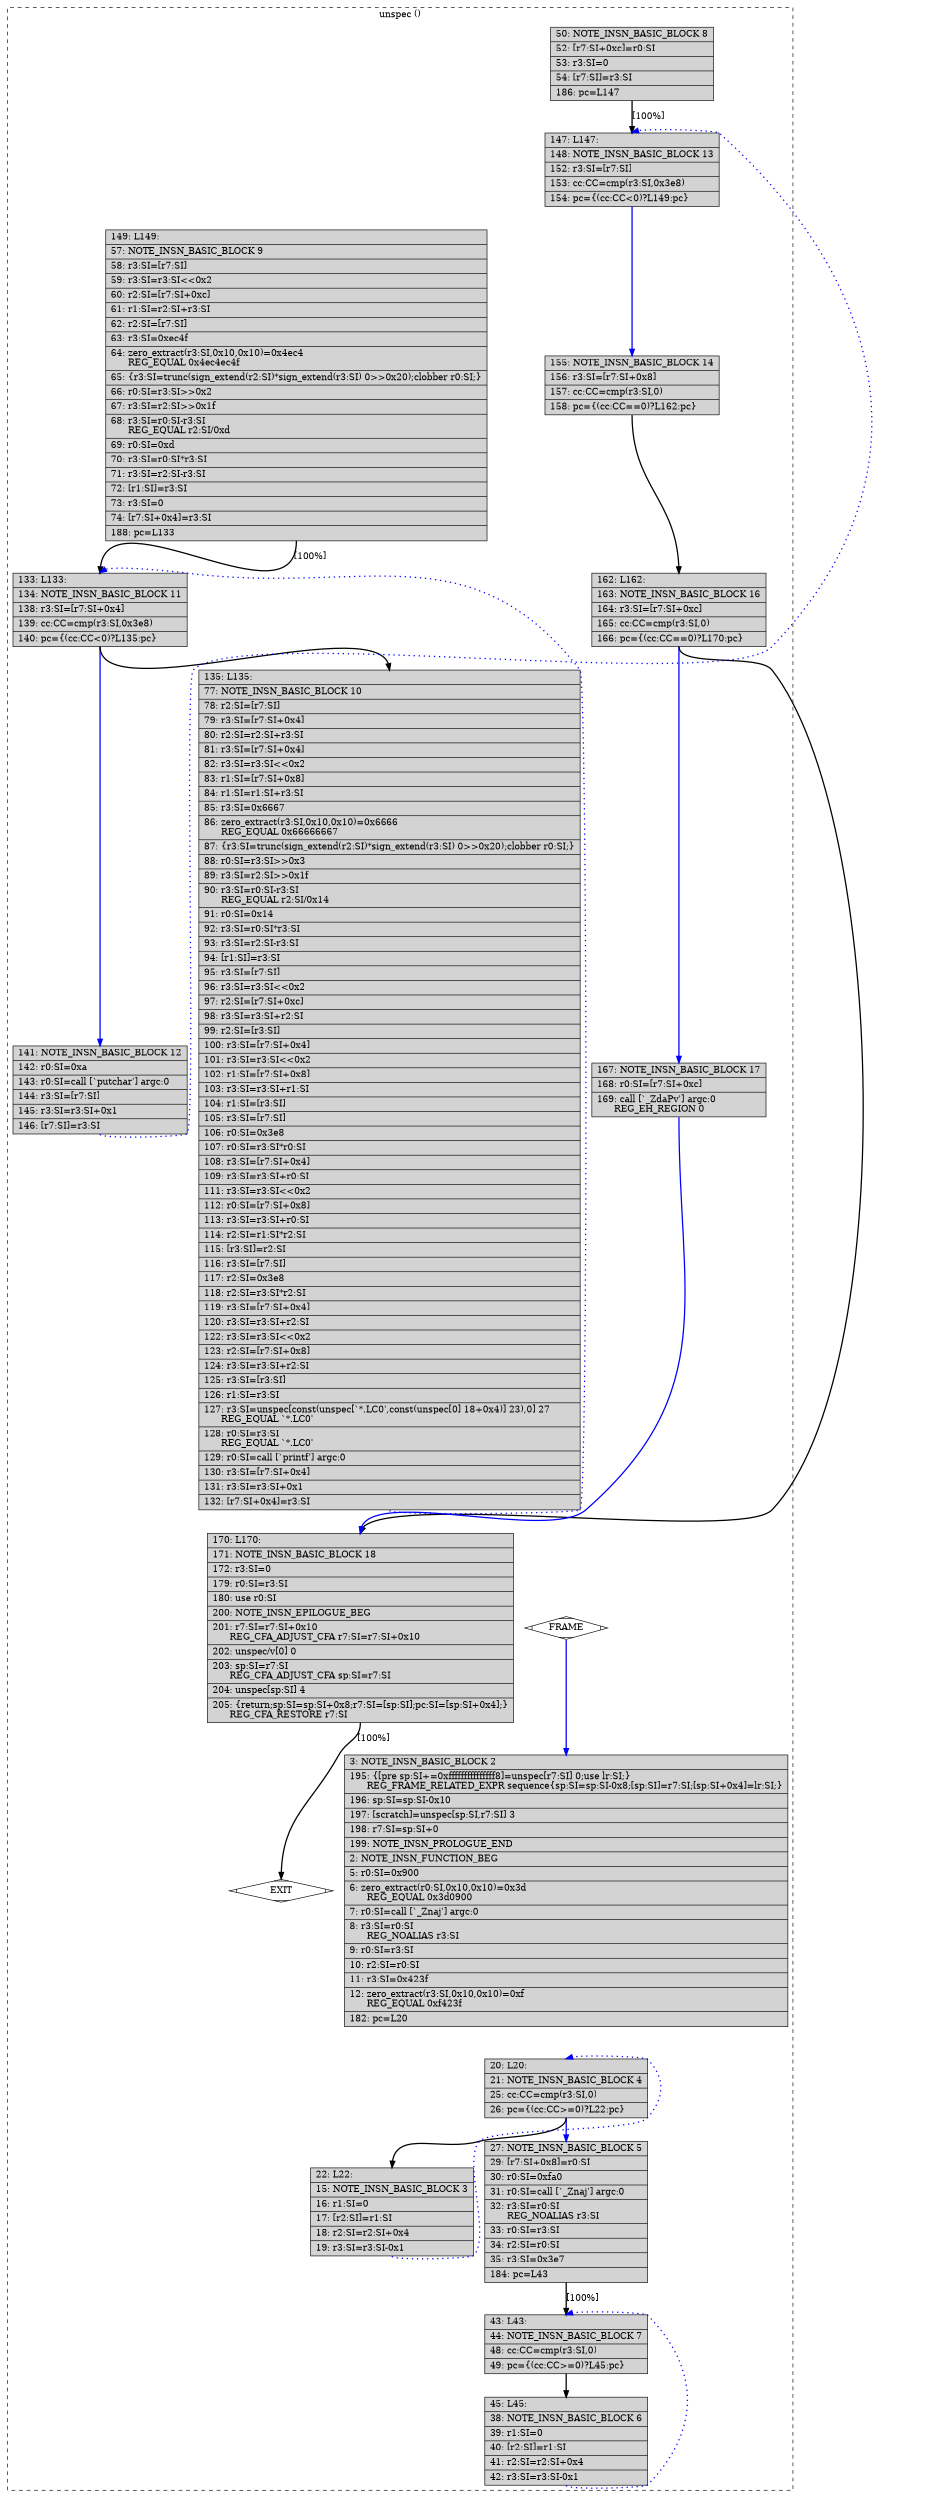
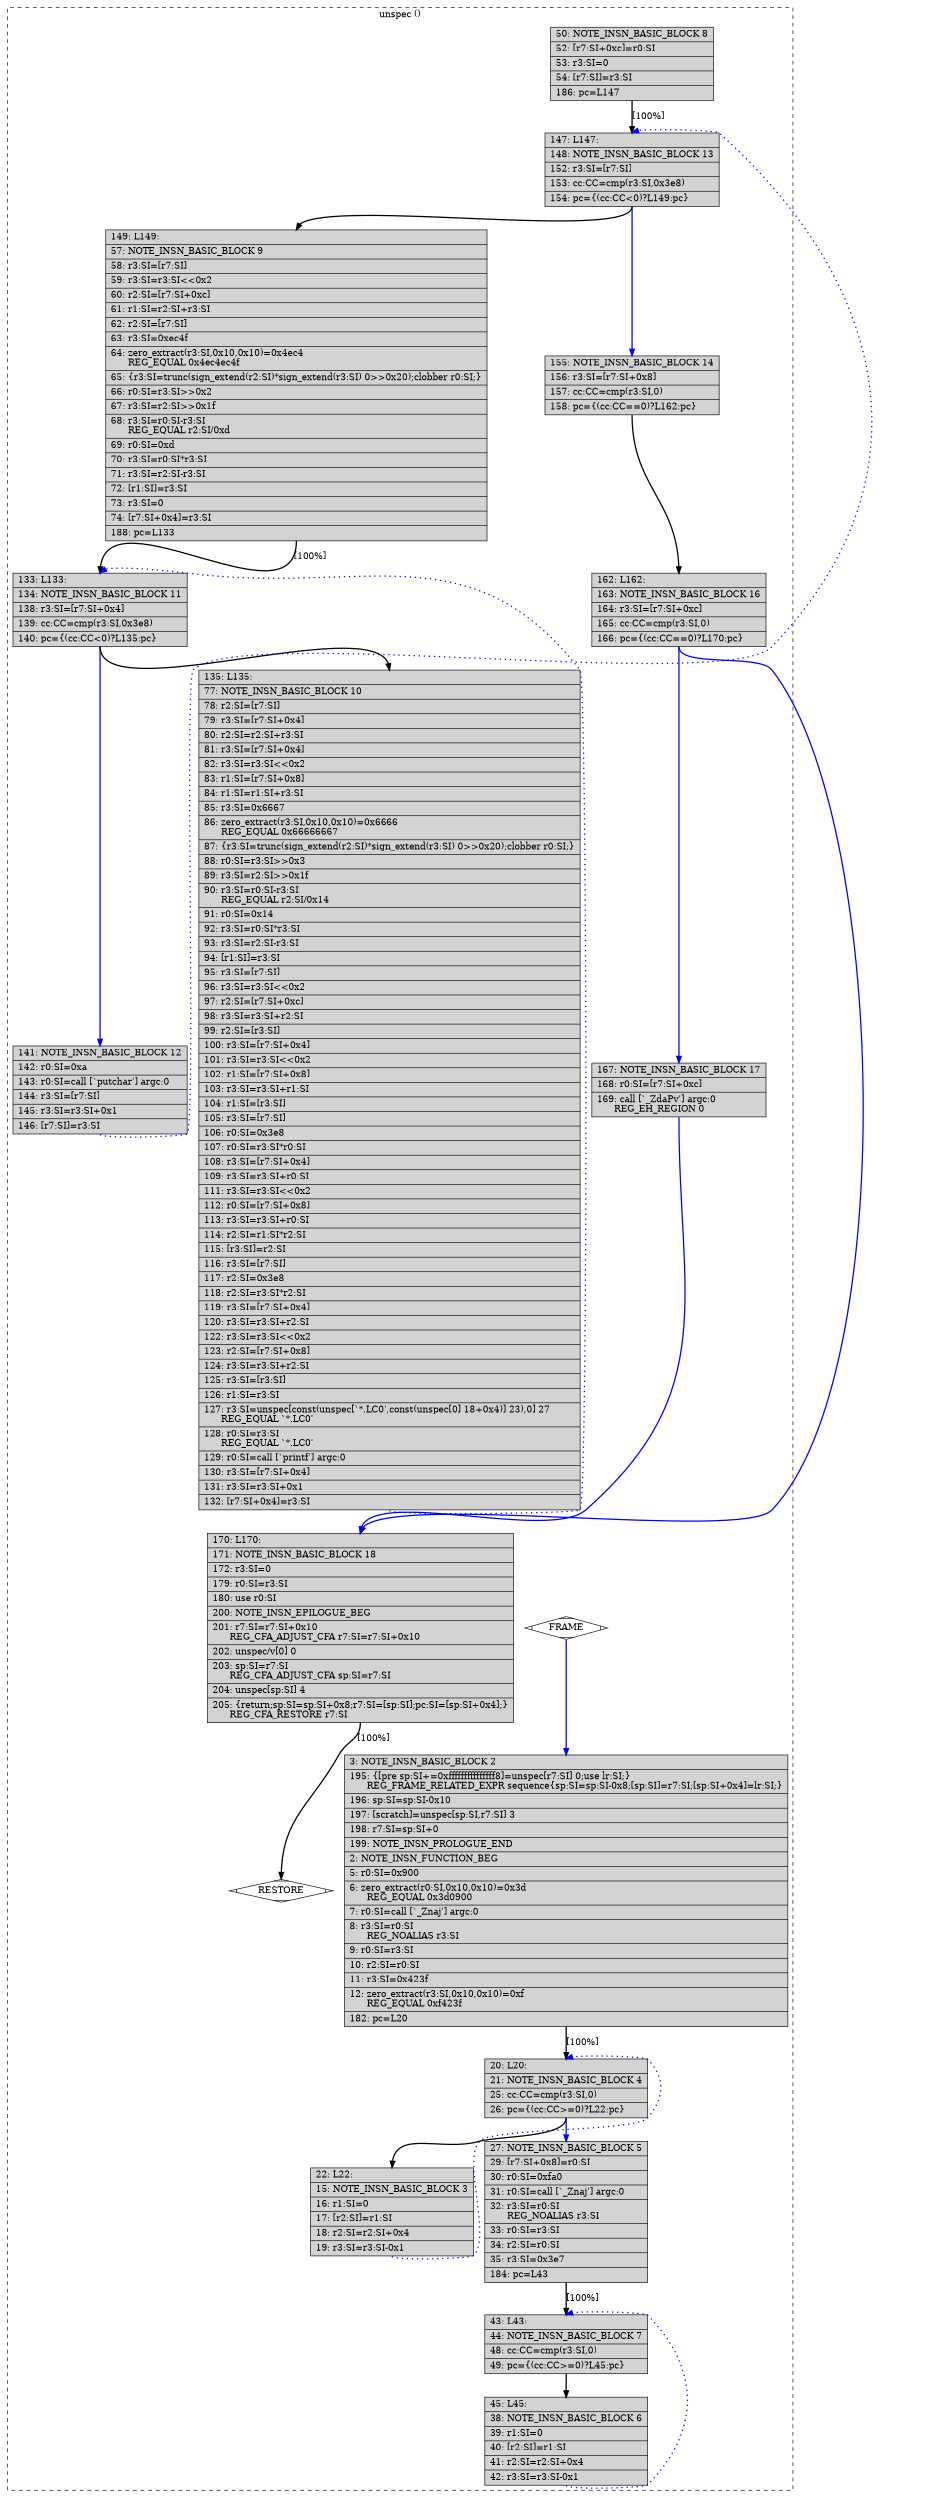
none -> (467, 218)
(855, 1247) -> (855, 1247)
(281, 1891) -> (281, 1891)
none -> (566, 2040)
